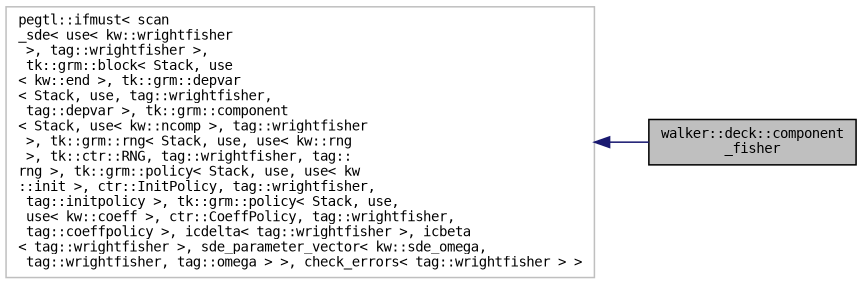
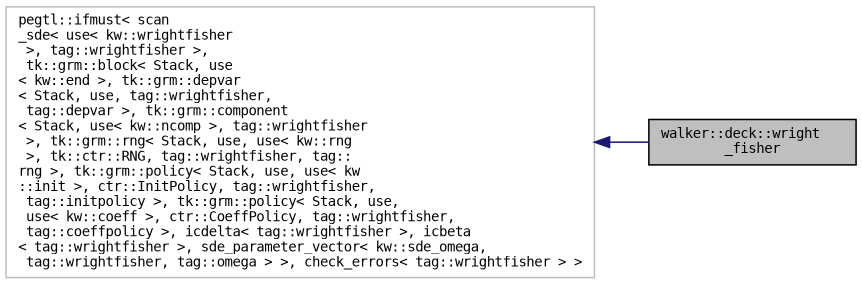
(752, 142) -> (752, 142)
